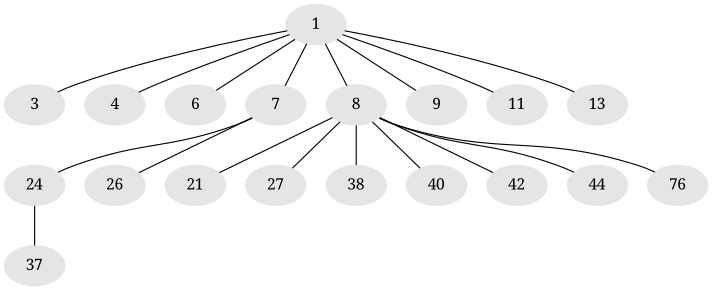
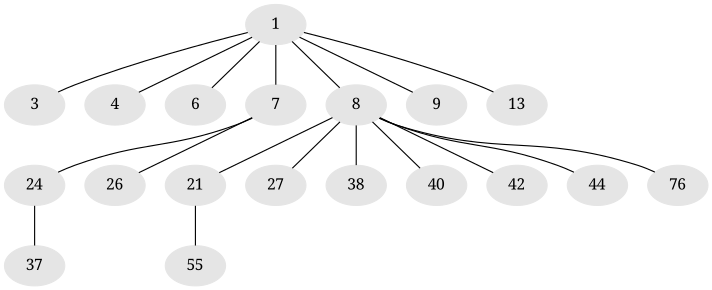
(517, 105) -> none
none -> (195, 266)
